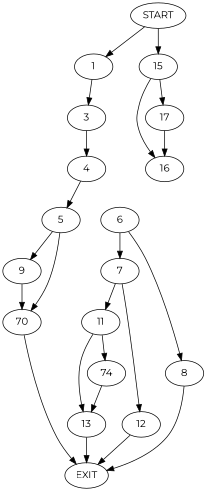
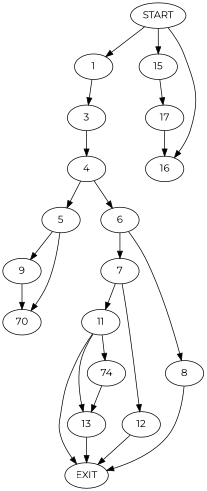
(137, 115) -> (195, 88)
none -> (101, 191)
(41, 400) -> (64, 394)
